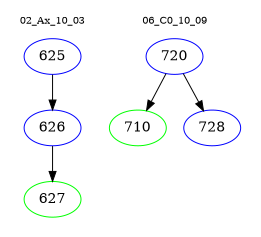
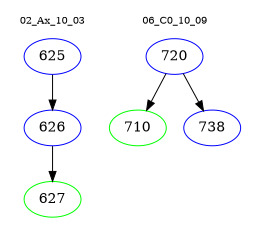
(212, 128) -> (212, 128)
